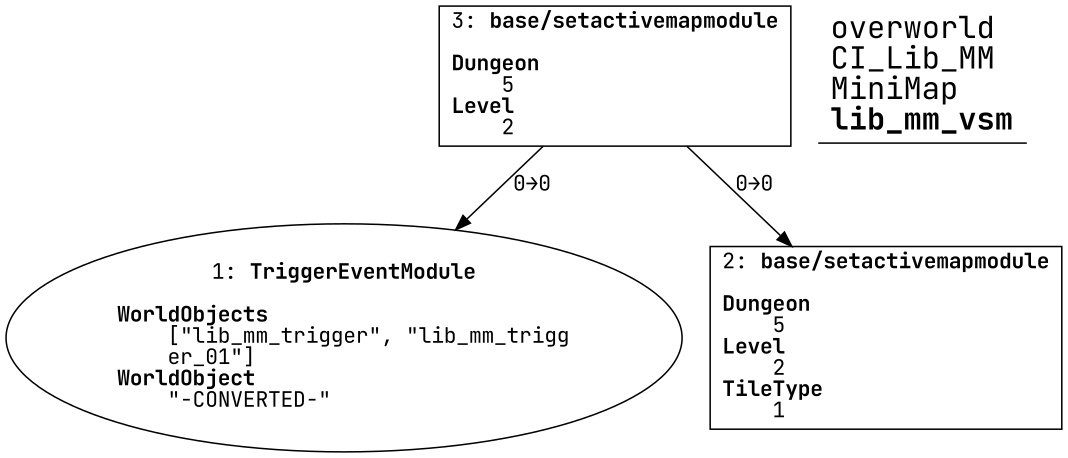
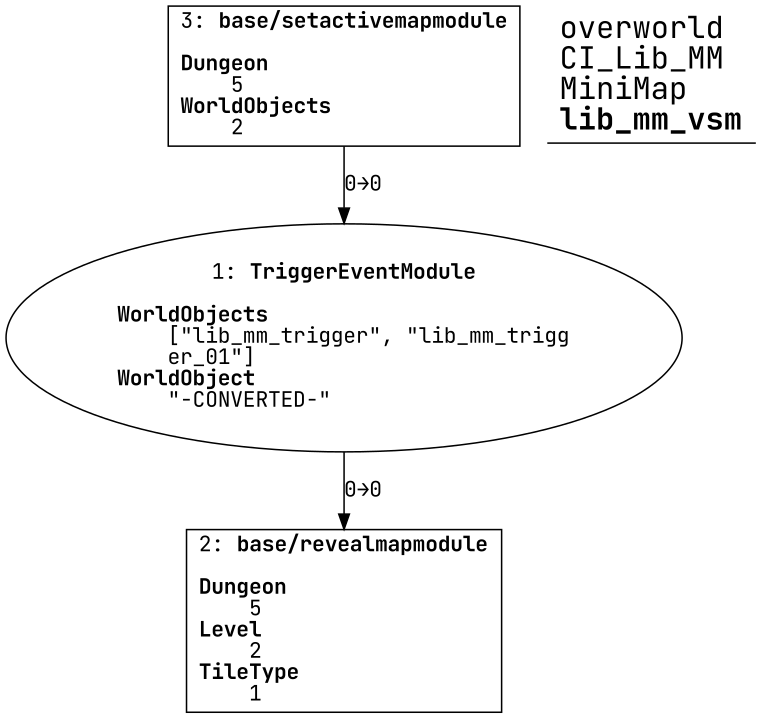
(483, 107) -> (257, 107)
(734, 191) -> (344, 483)
(905, 262) -> (363, 545)
